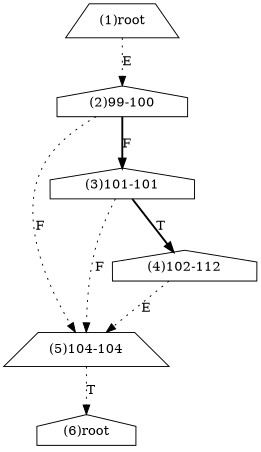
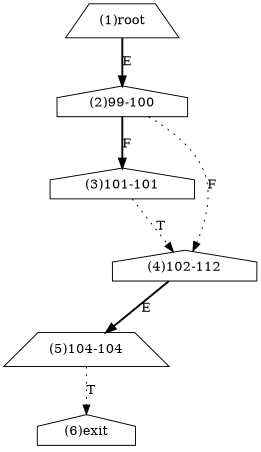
(122, 57) -> (122, 57)
(33, 211) -> (203, 169)
(150, 222) -> (150, 222)
(93, 259) -> none
(141, 304) -> (141, 304)
(86, 432) -> (86, 432)
